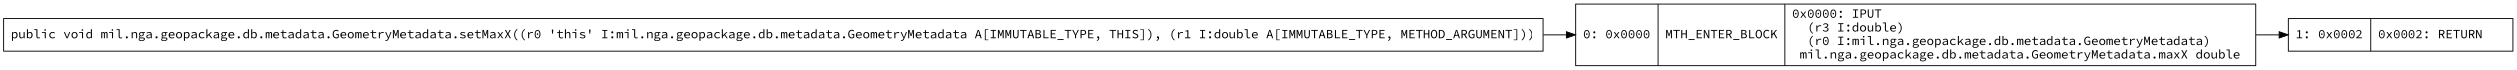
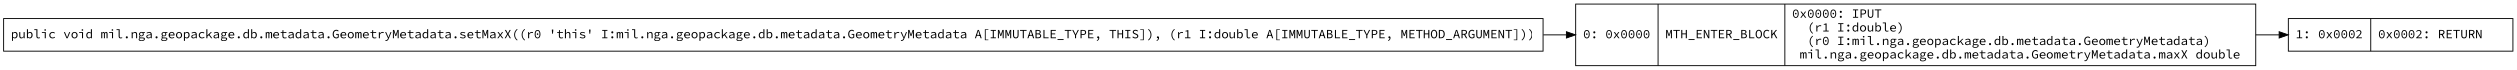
(1848, 28) -> (1848, 28)
